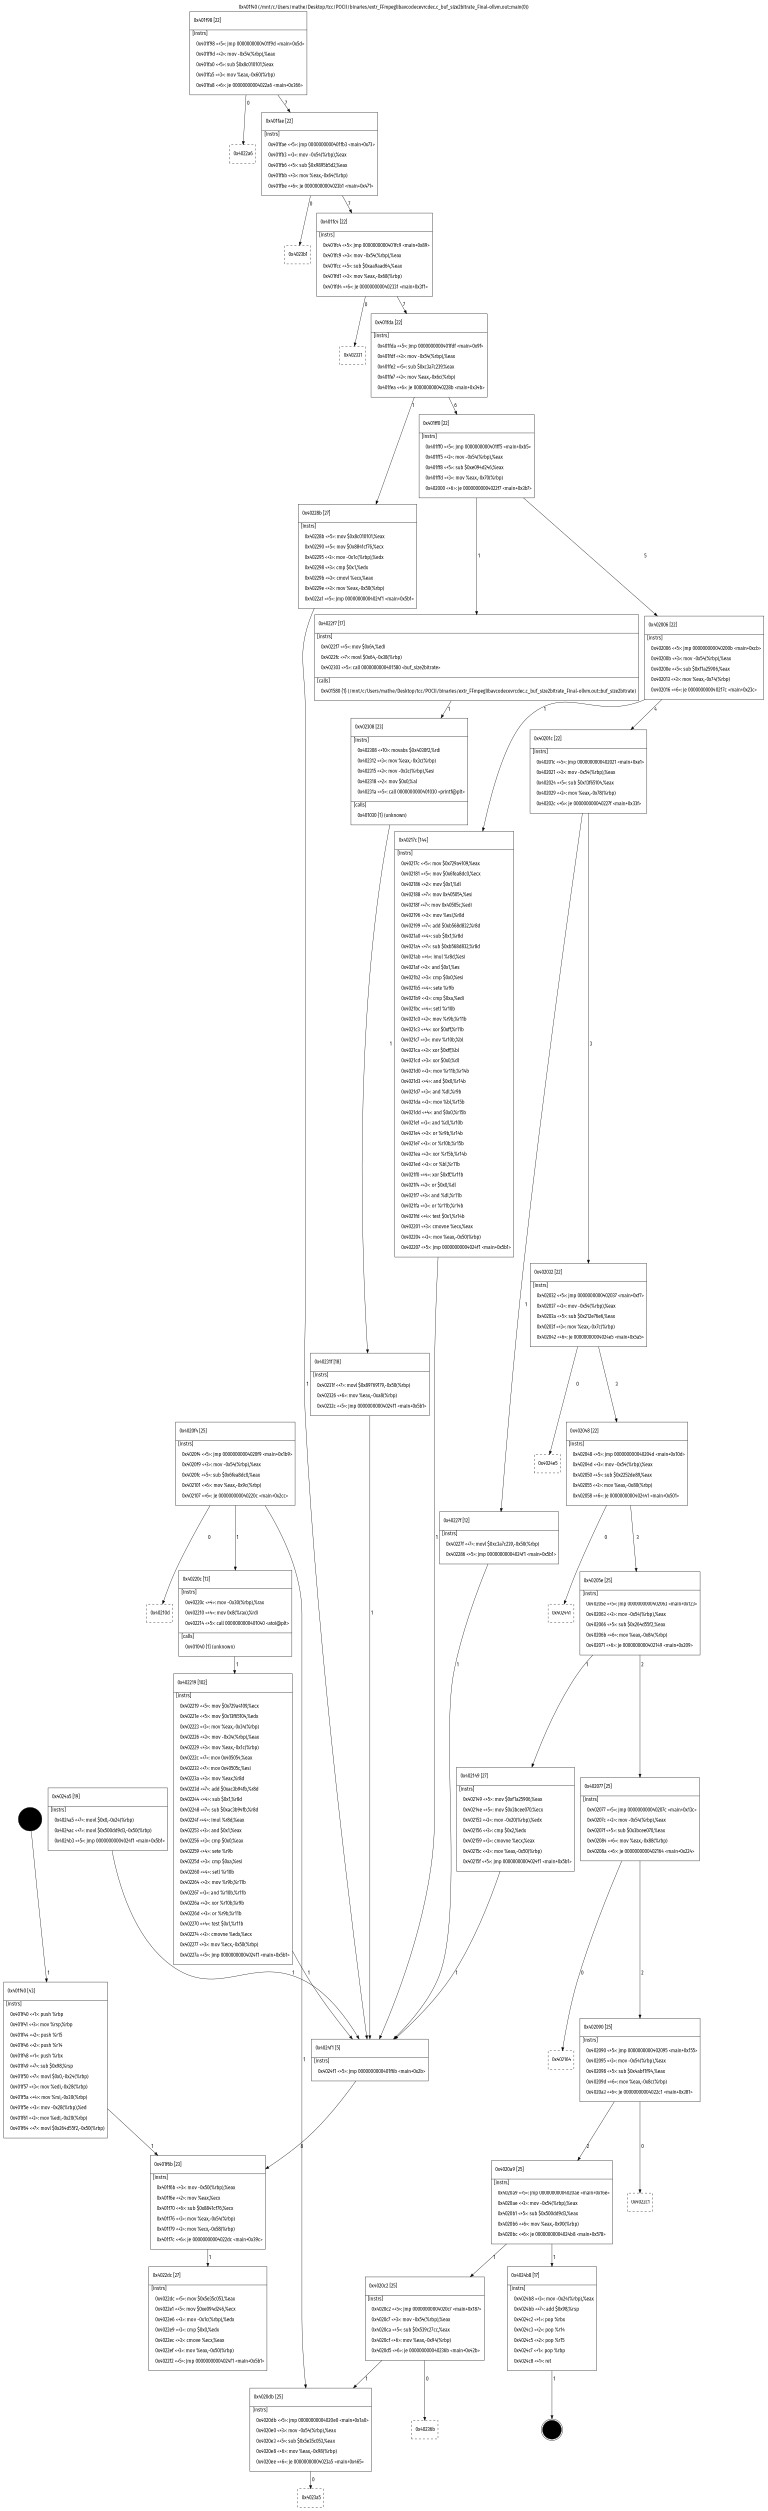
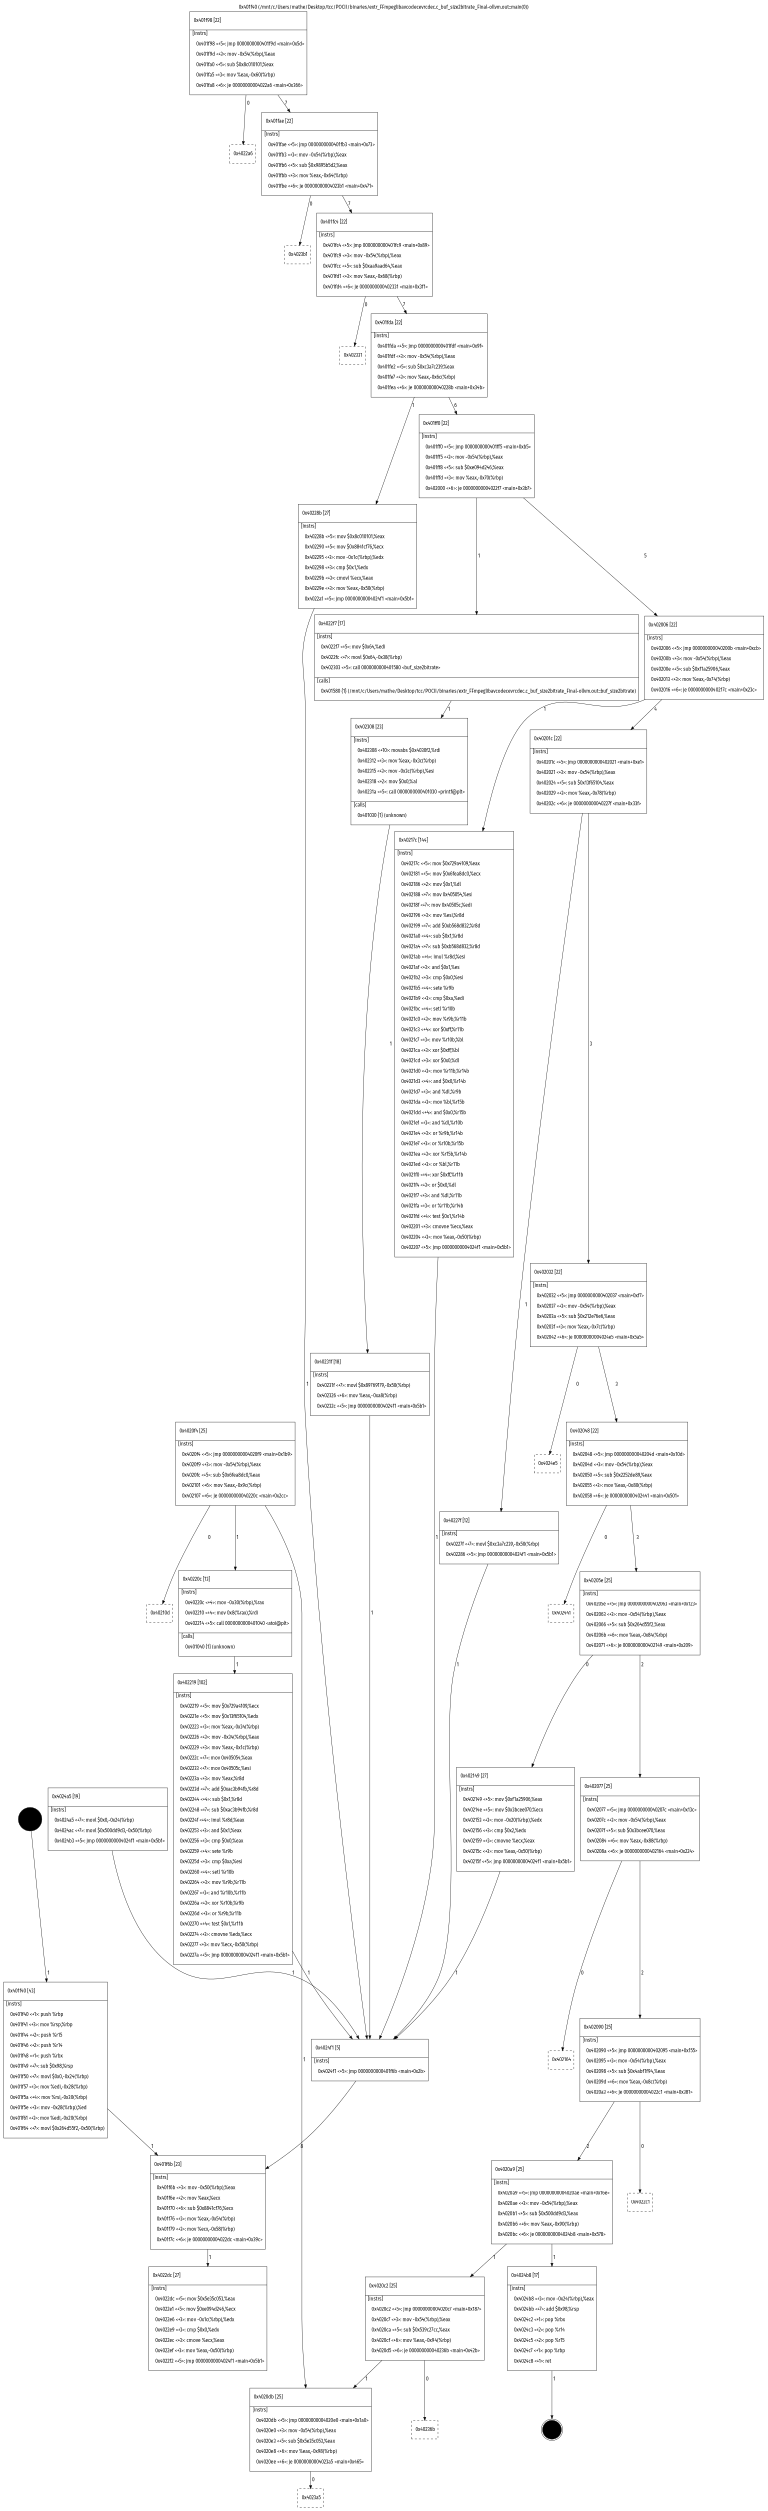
(586, 1665) -> (587, 1665)
